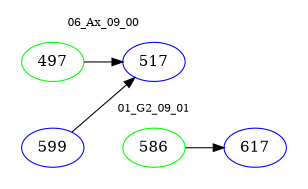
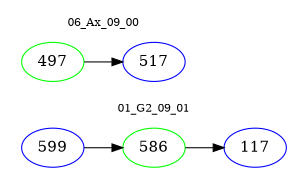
(99, 108) -> (98, 148)
(255, 148) -> (255, 148)
